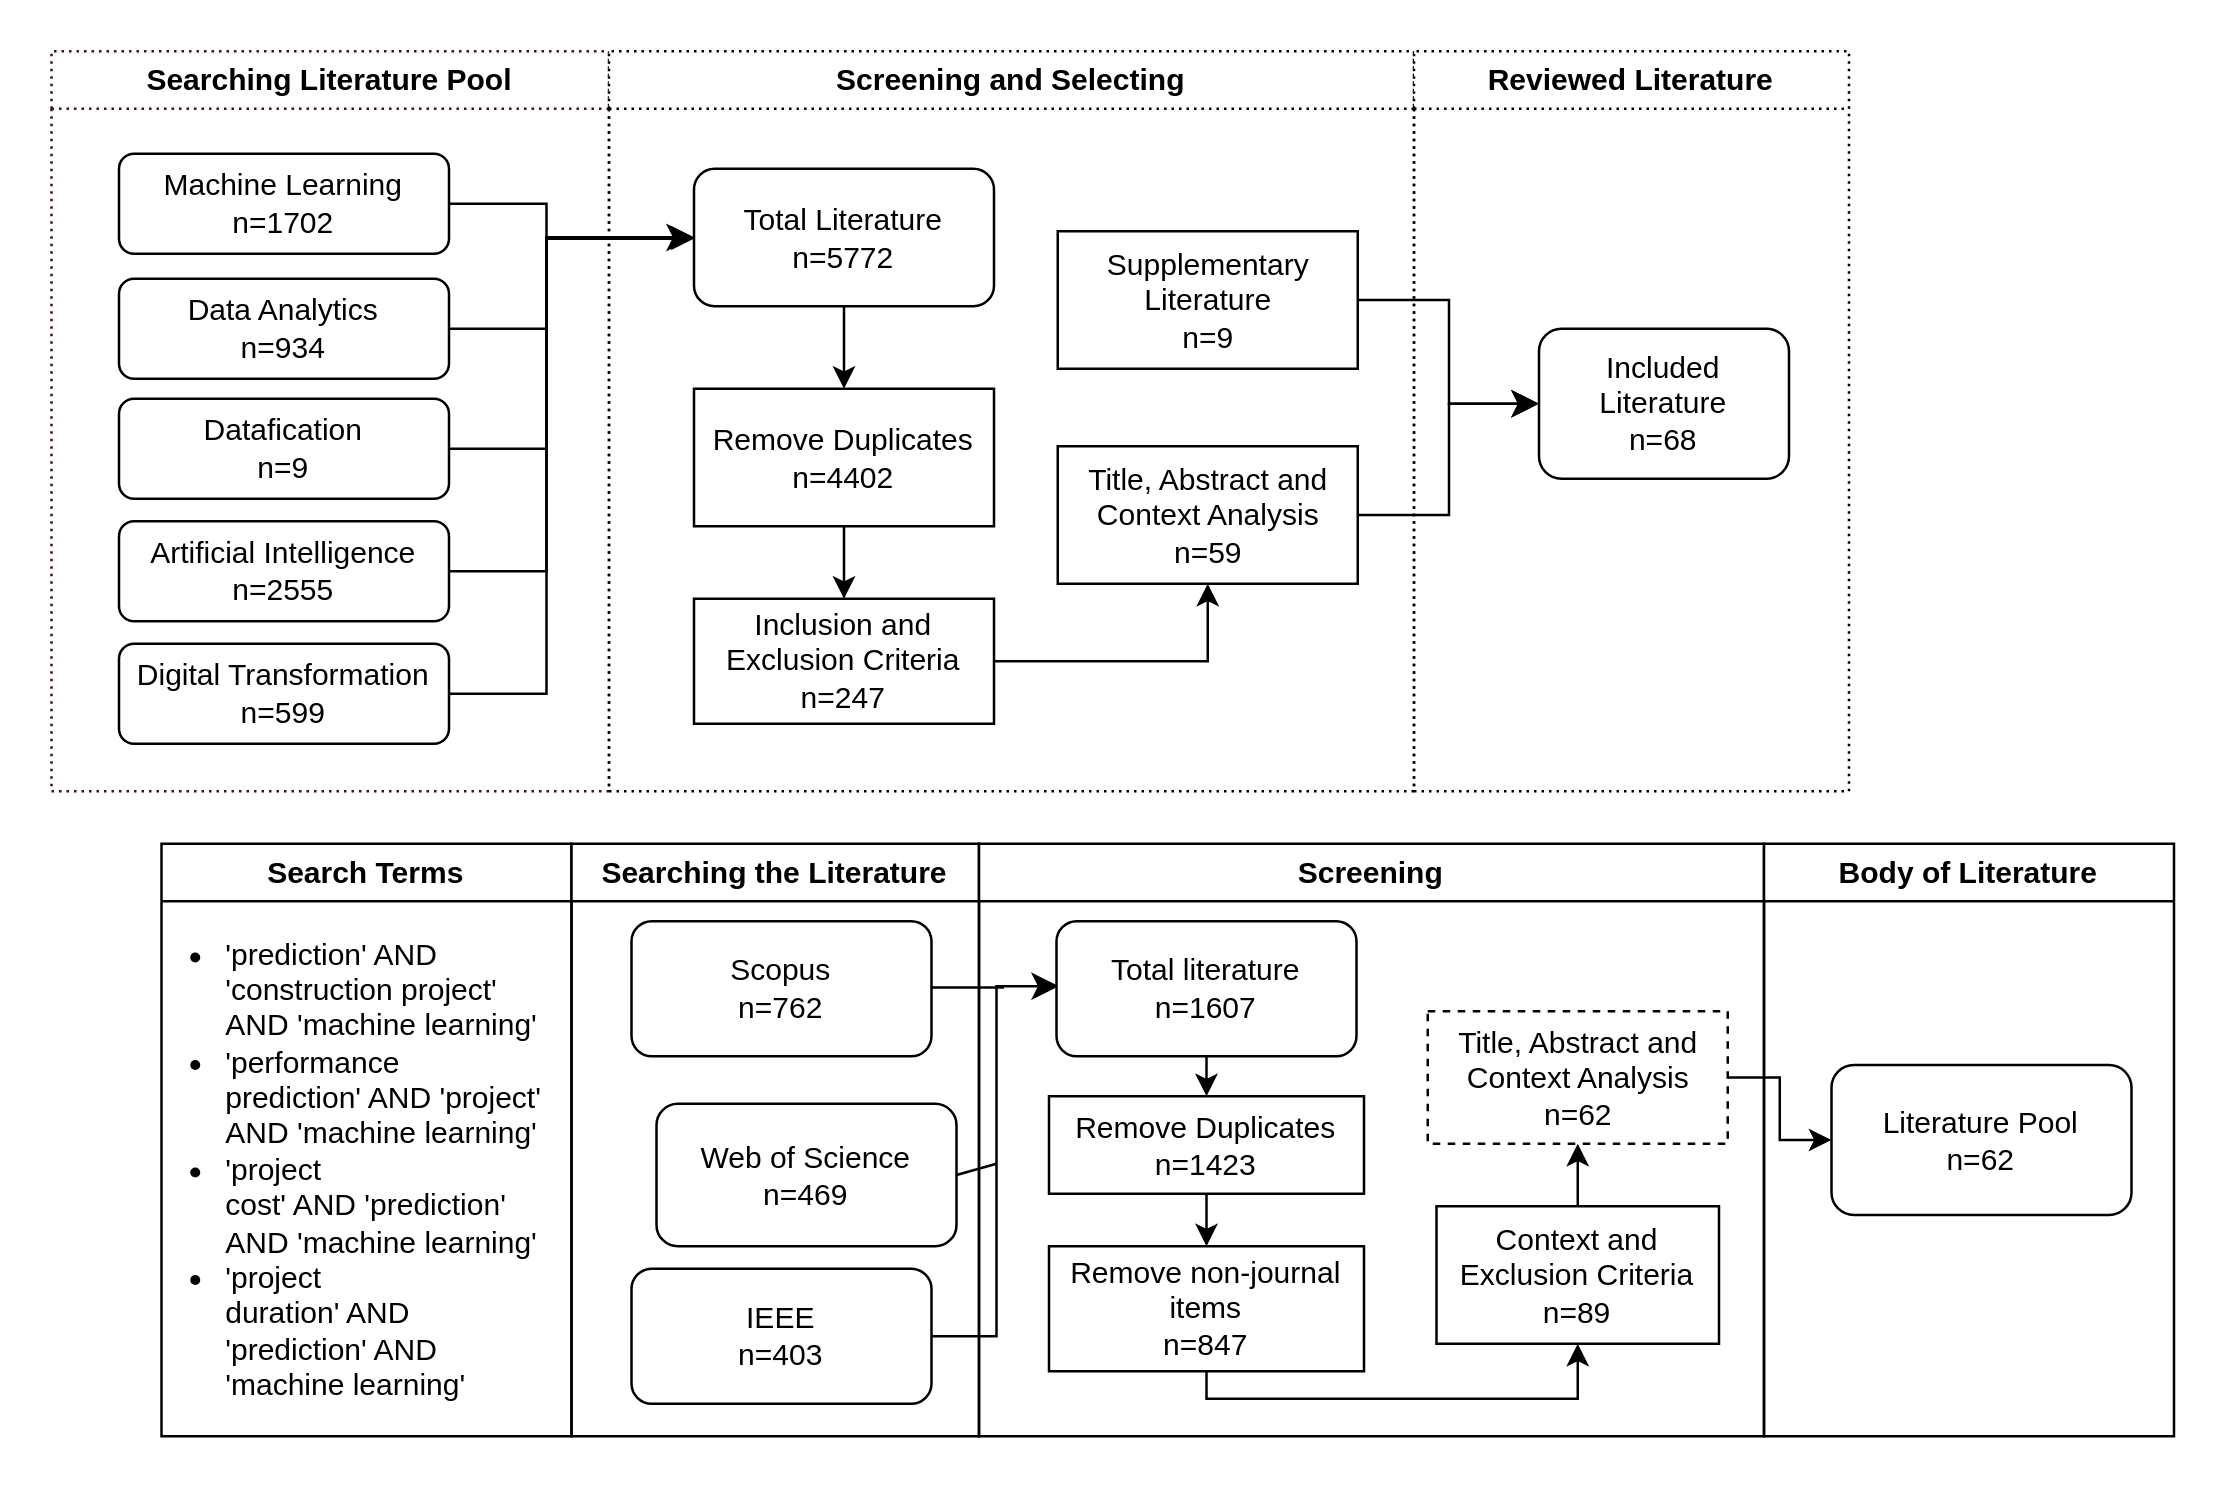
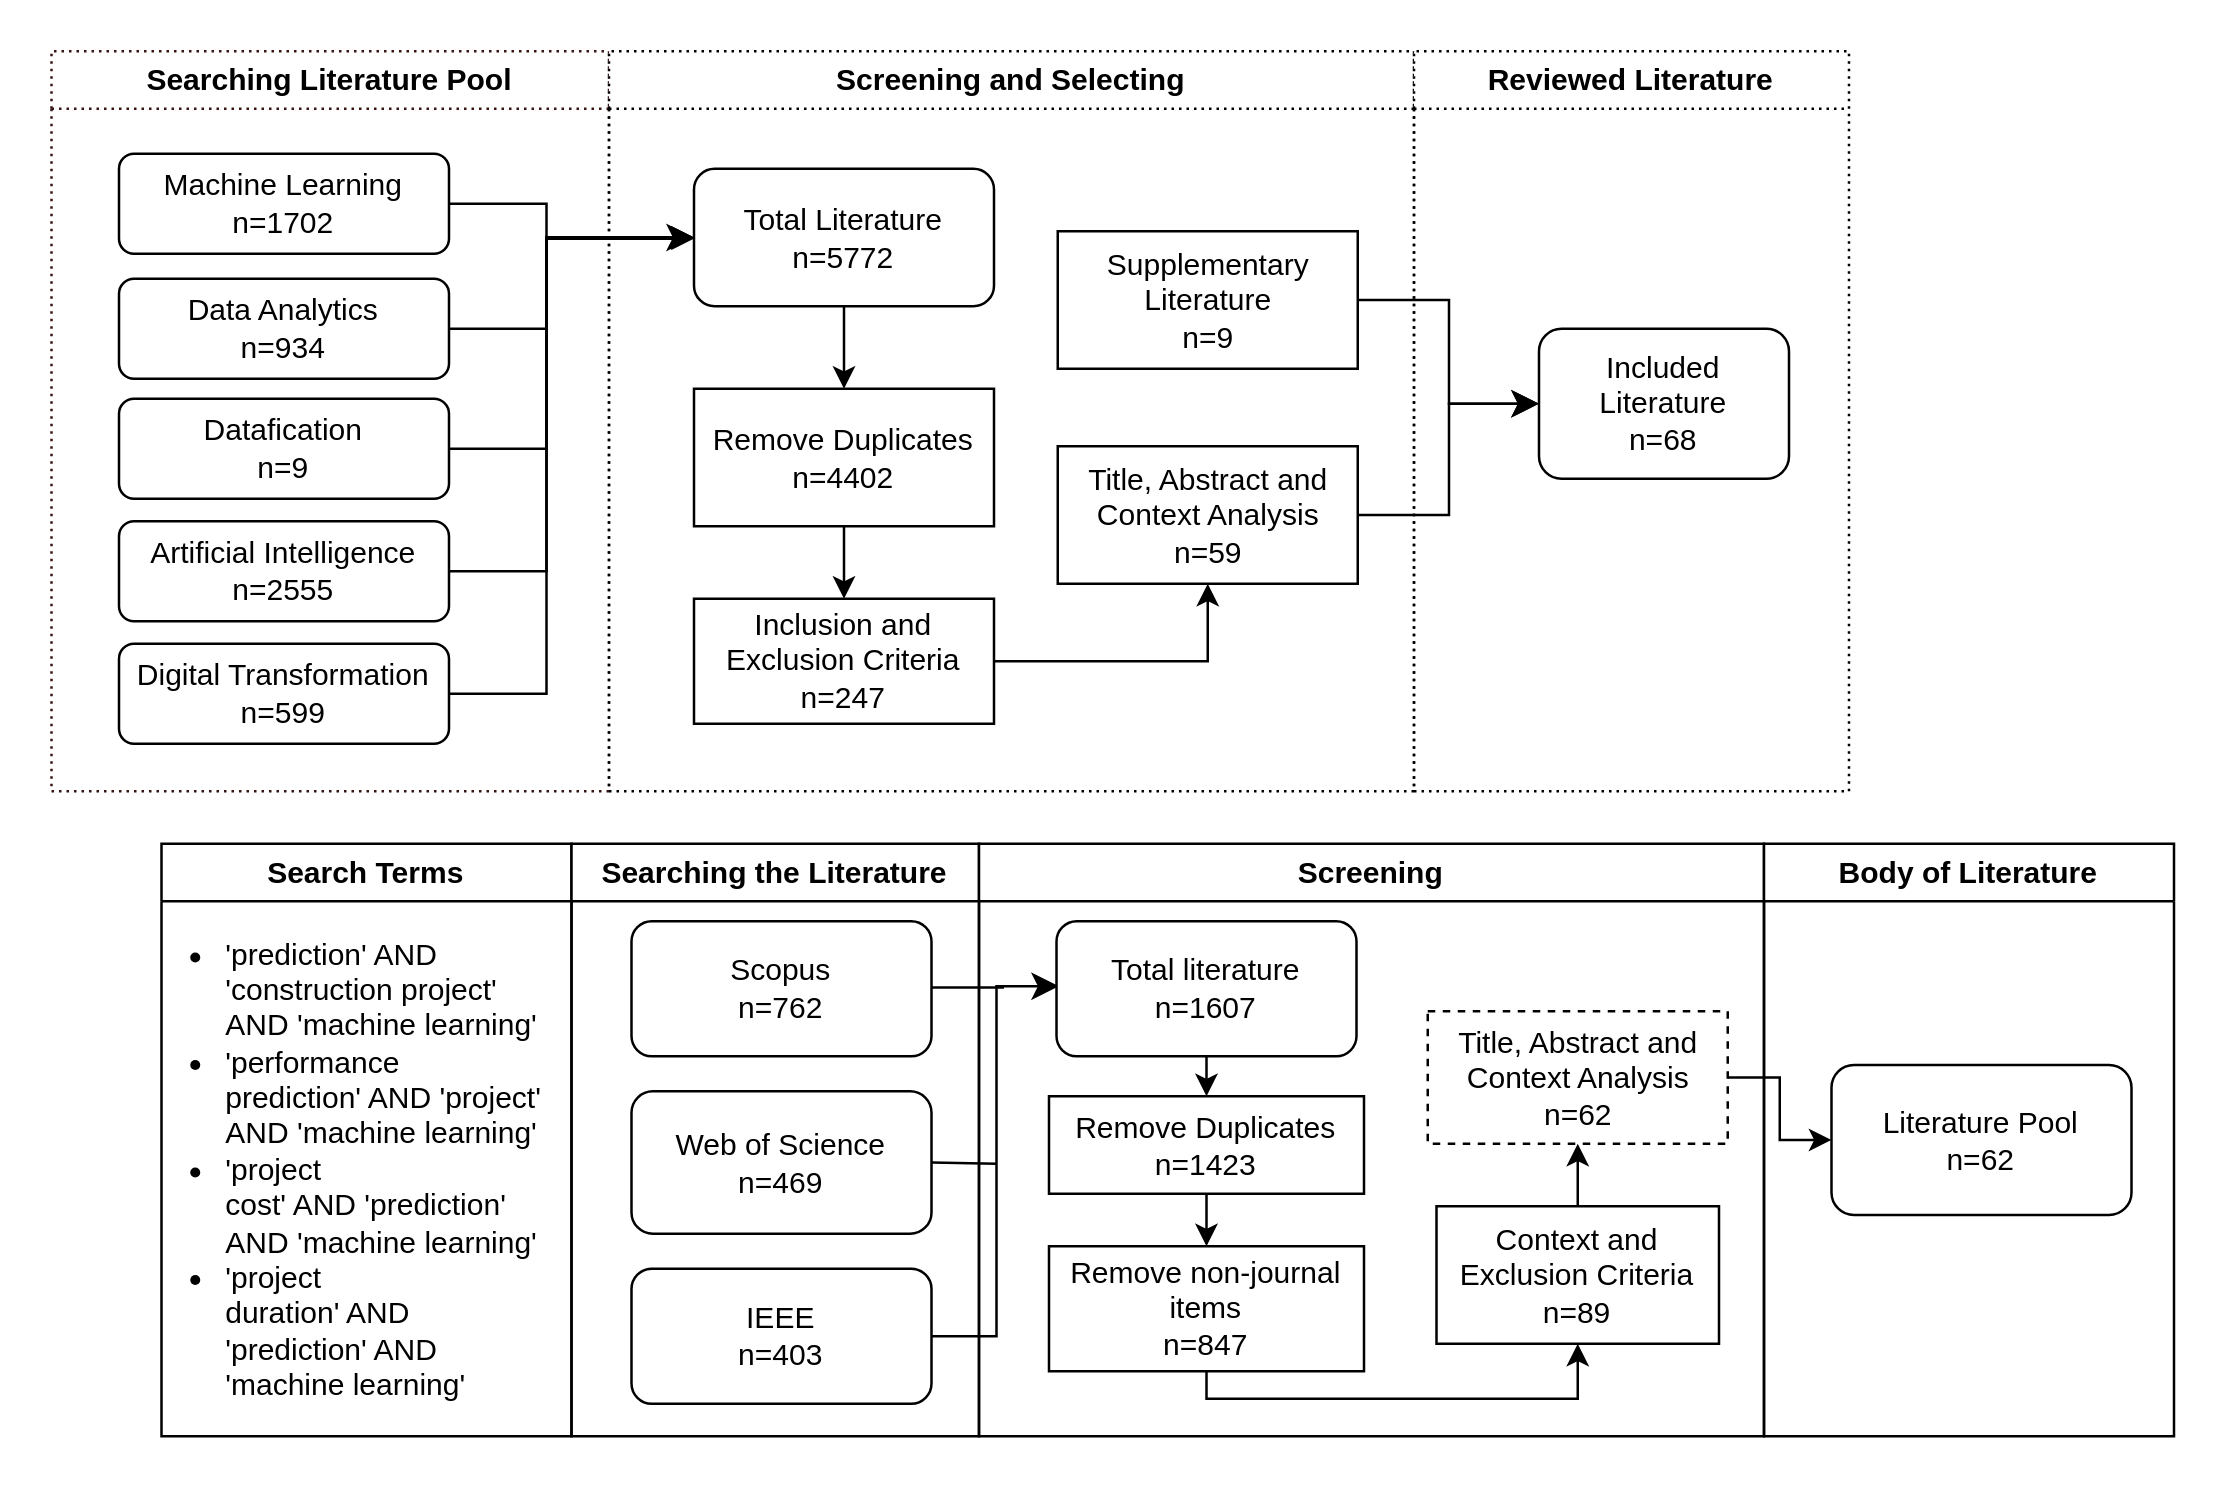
(806, 1175) -> (781, 1163)
